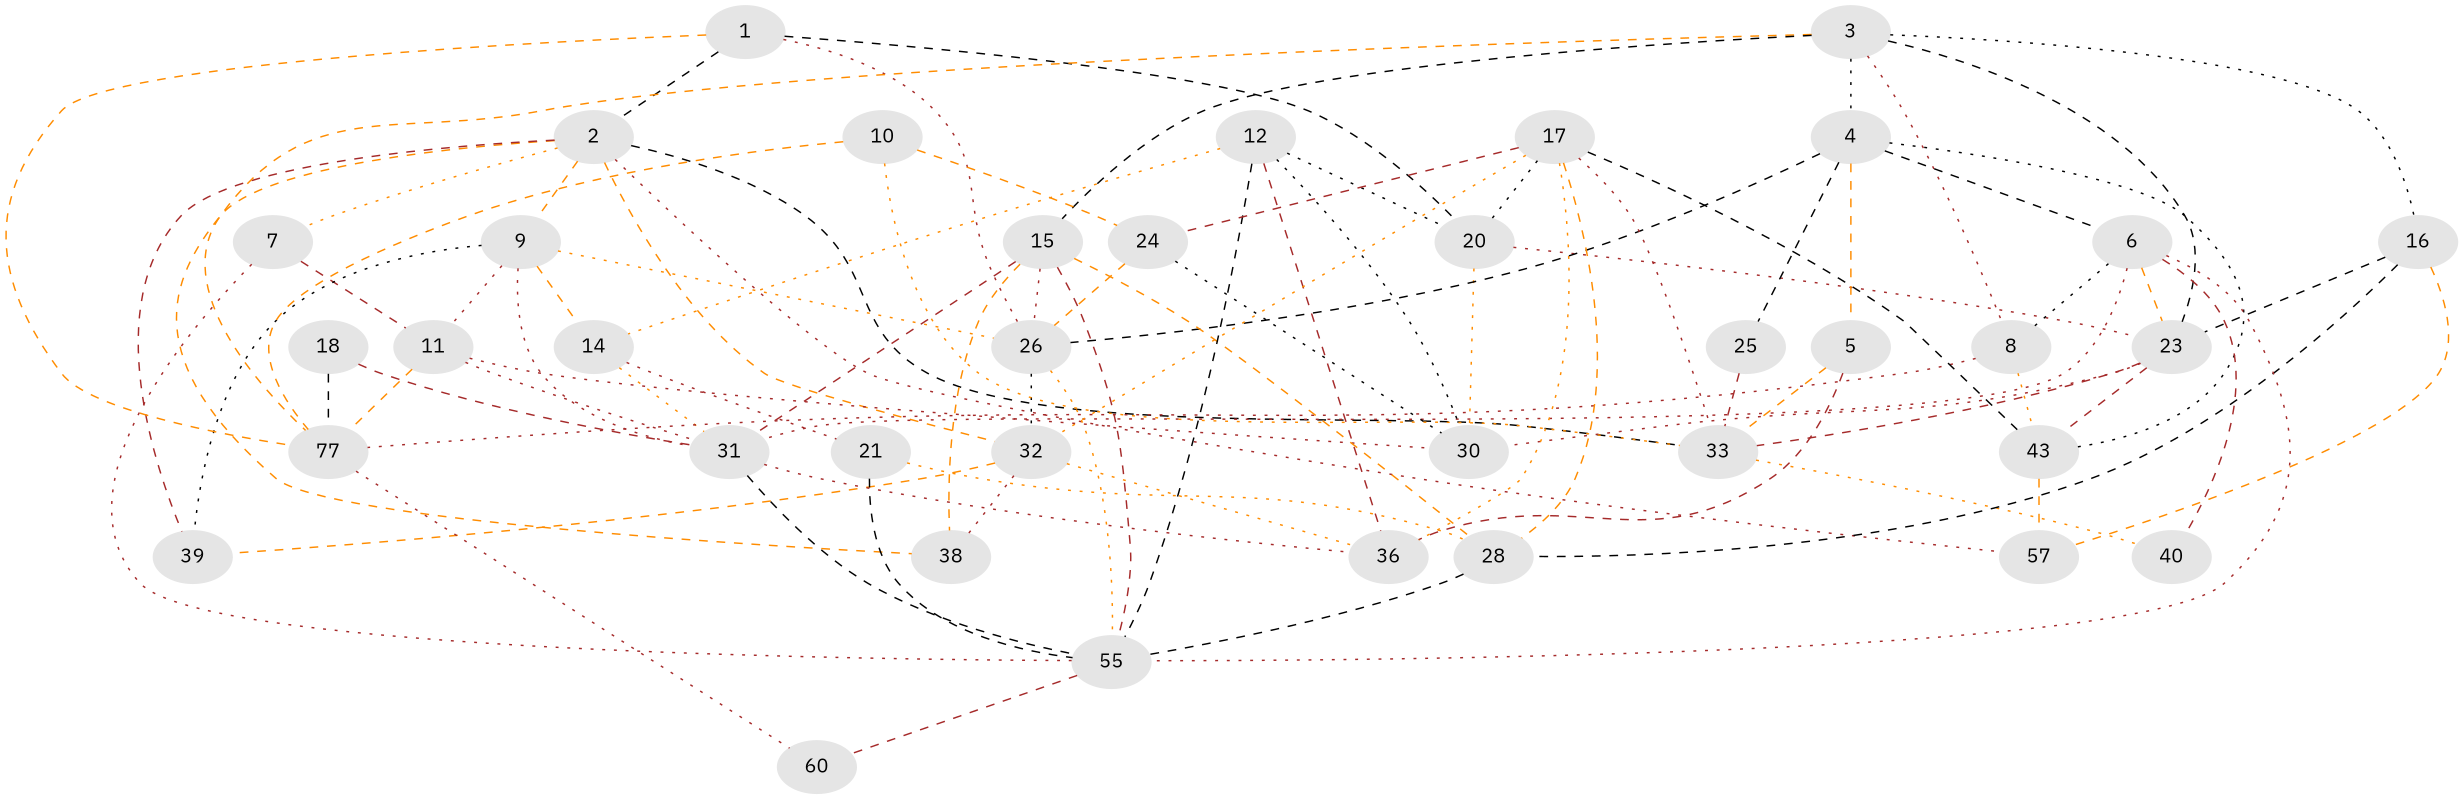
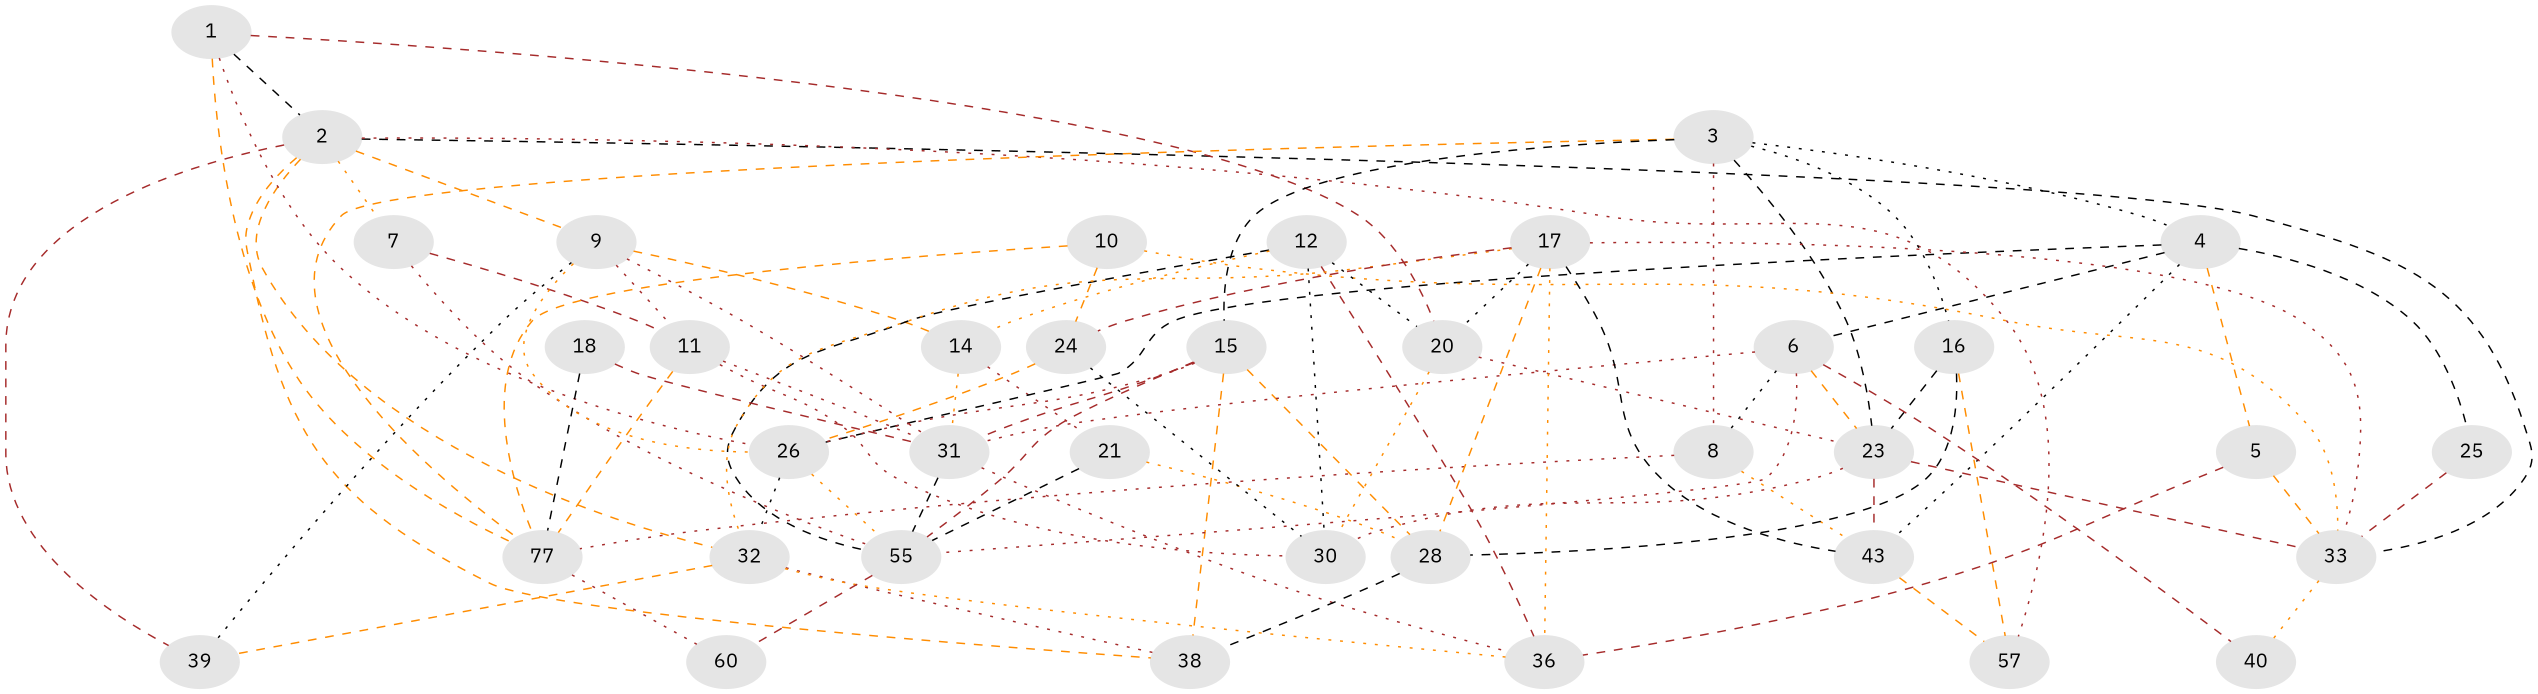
(1139, 73) -> (878, 94)
(1308, 622) -> (1312, 612)
